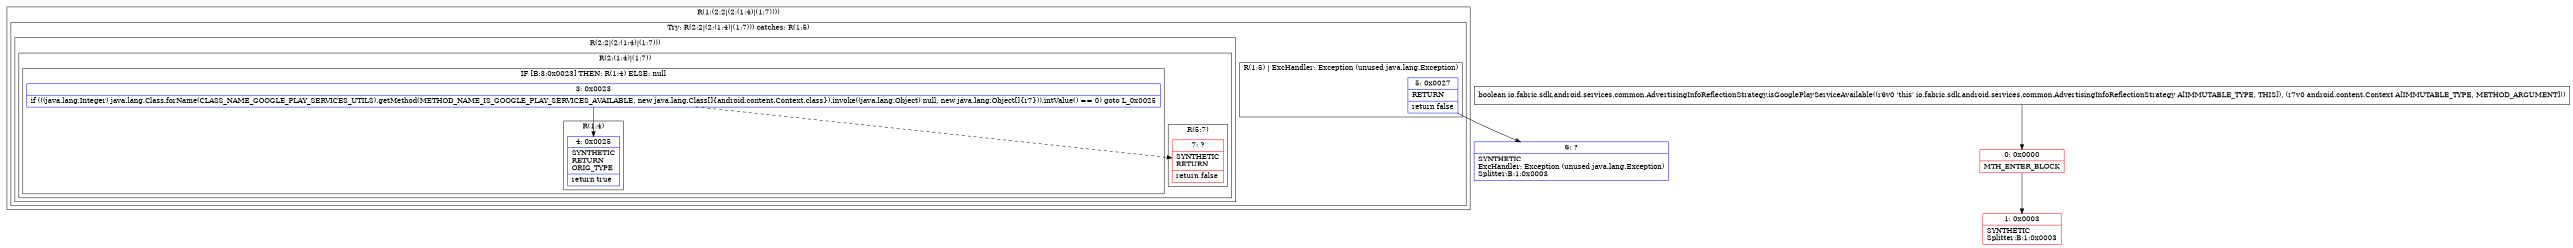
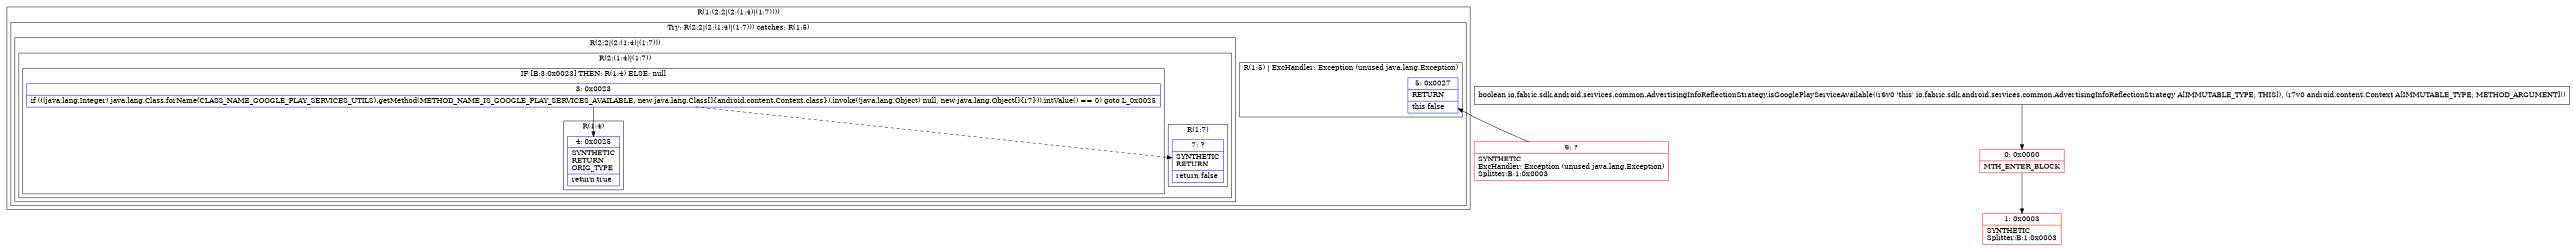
(1433, 107) -> (1428, 107)
(1486, 127) -> (1495, 127)
(1198, 130) -> (1198, 130)
(1198, 161) -> (1198, 161)
(1571, 161) -> (1571, 161)
